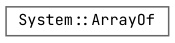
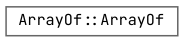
(87, 21) -> (92, 21)
